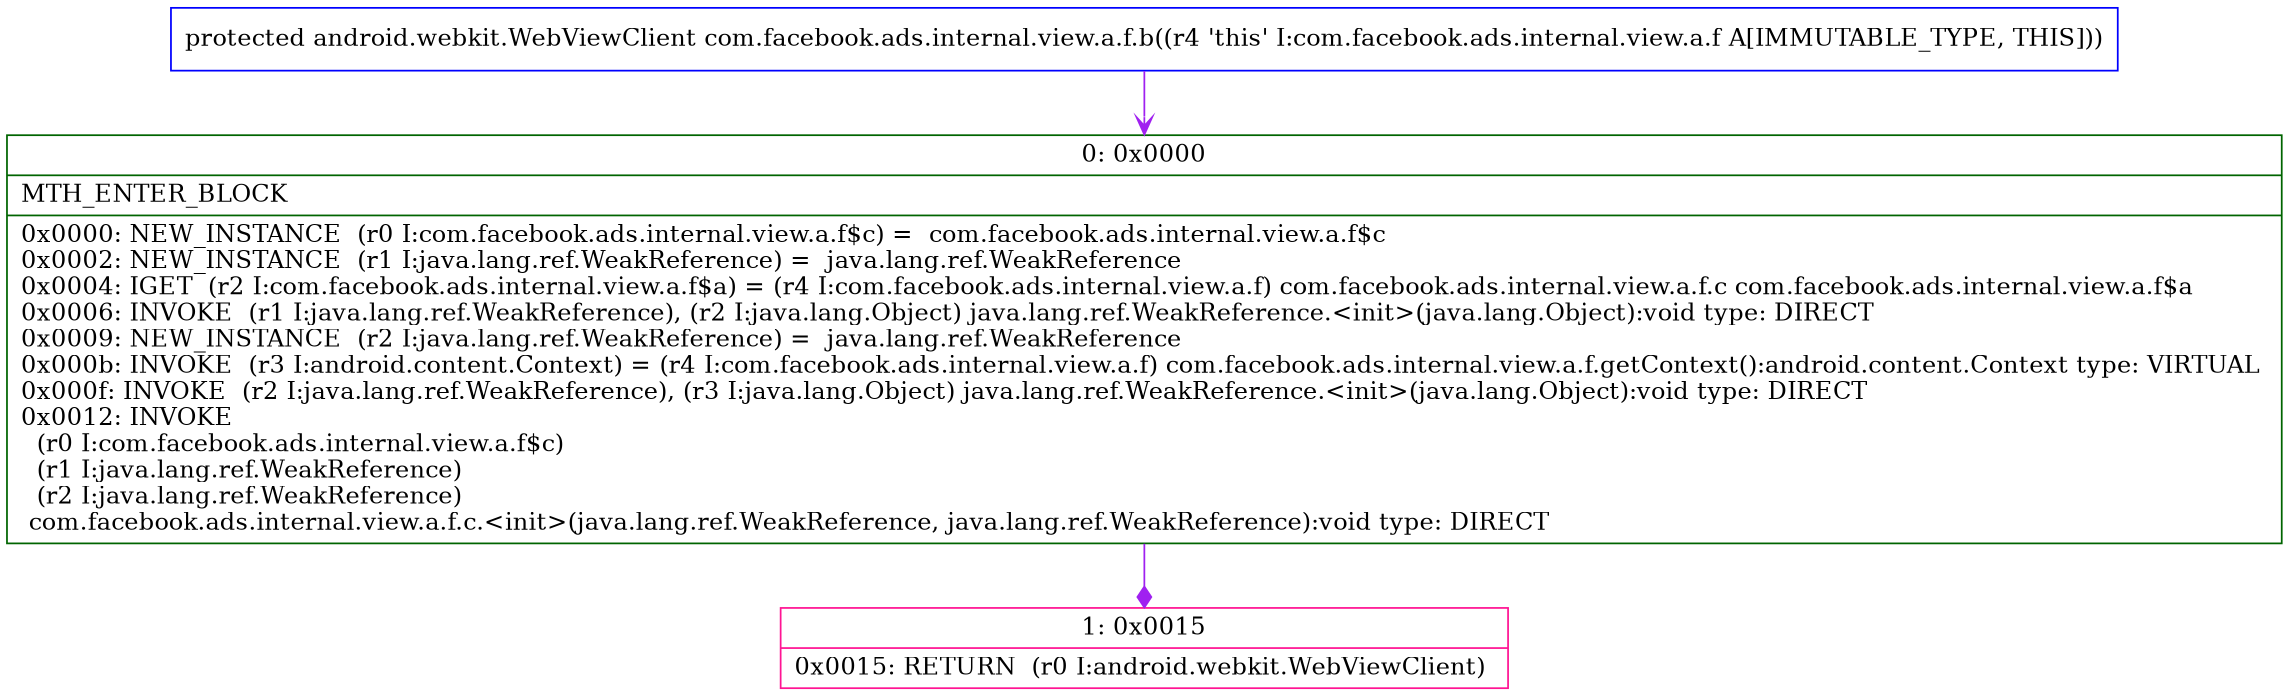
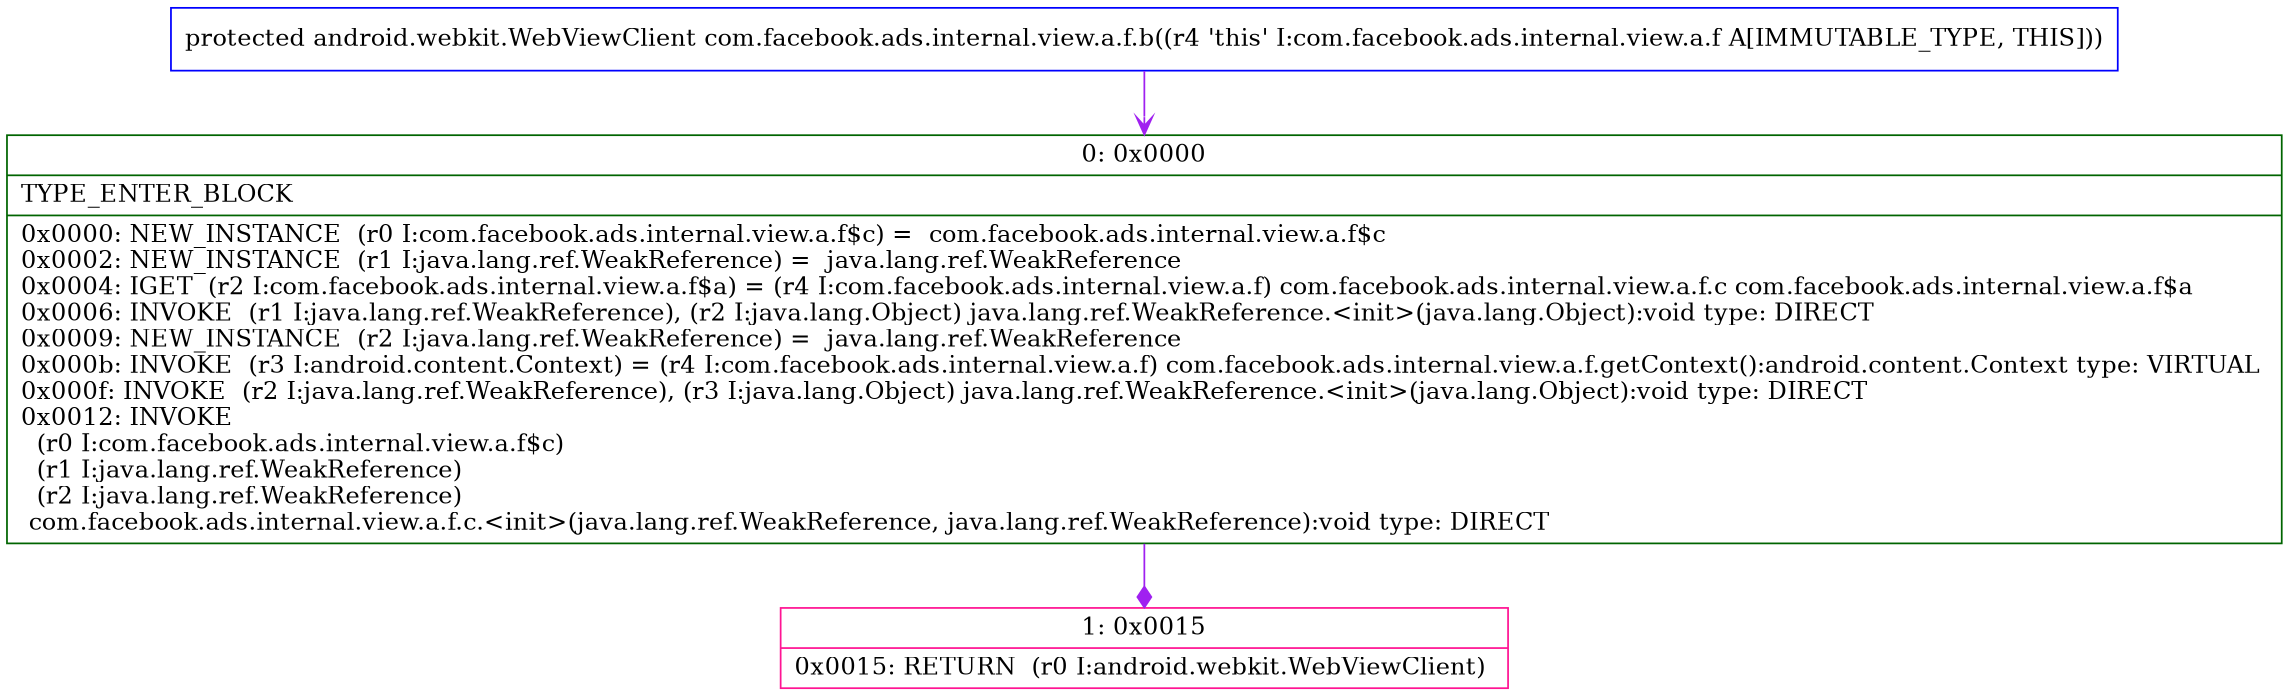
(155, 195) -> (158, 195)
